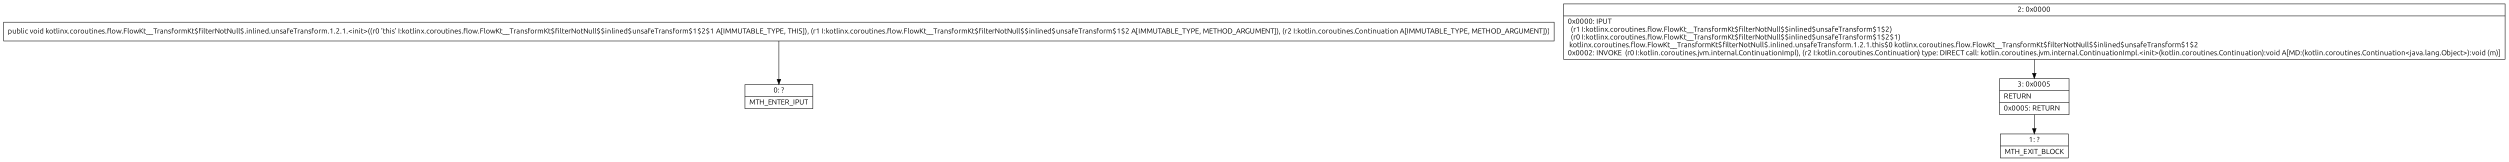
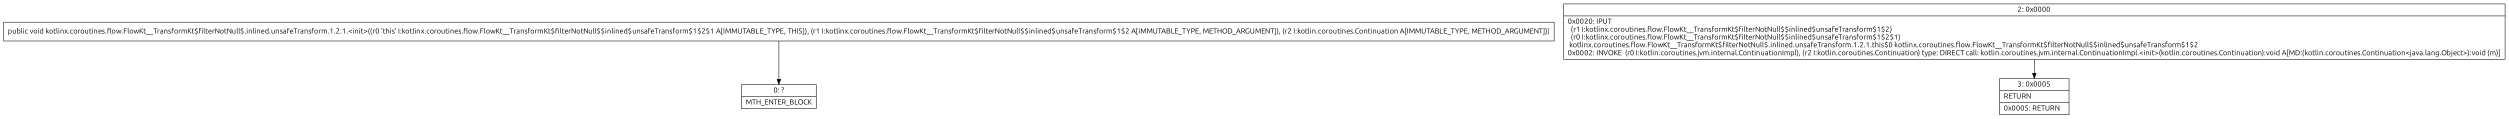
(1591, 22) -> (1591, 22)
(779, 102) -> (779, 102)
(2034, 146) -> none
